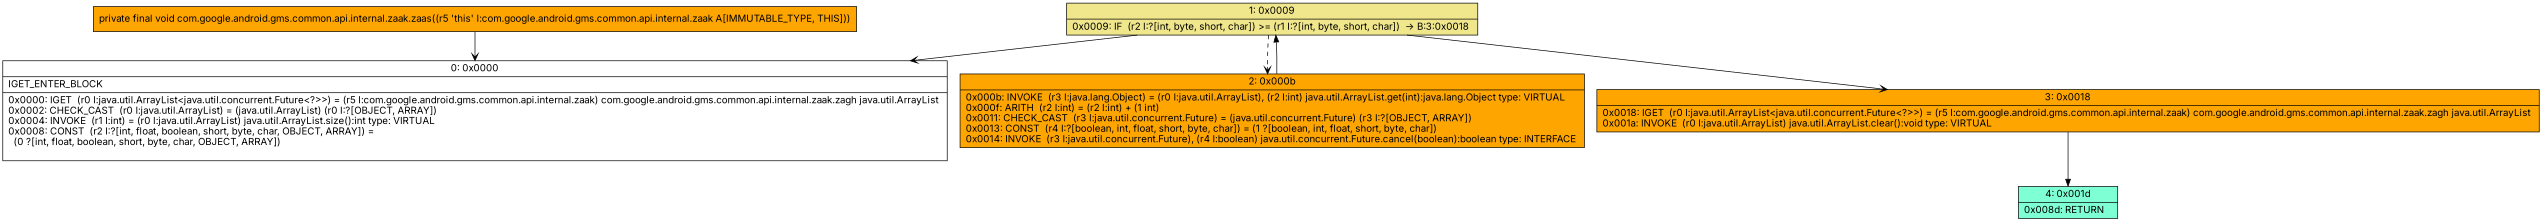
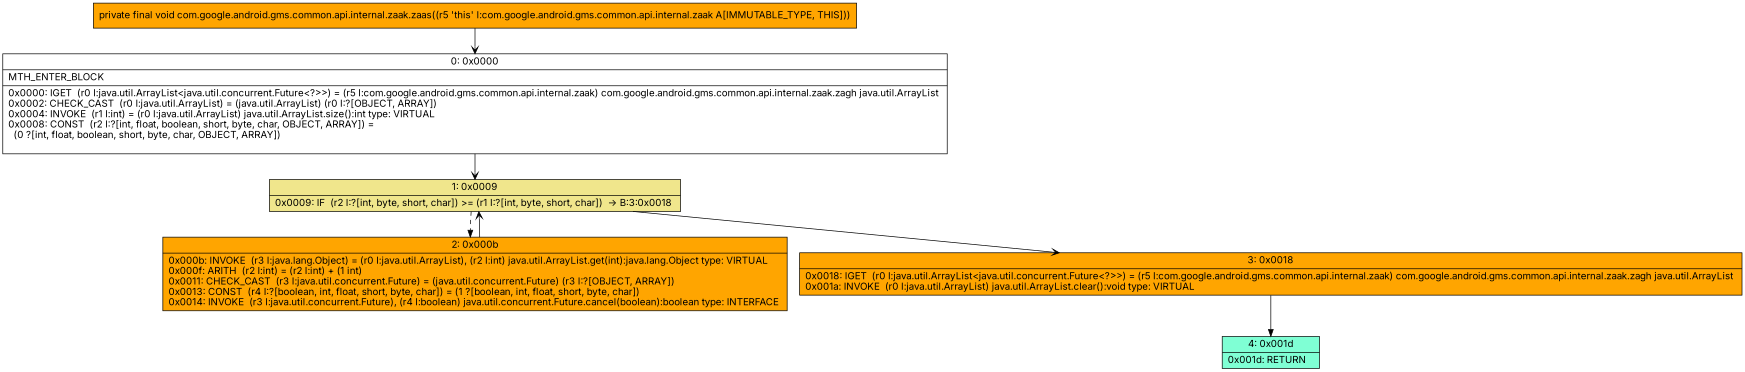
(1027, 48) -> (475, 163)
(1268, 51) -> (471, 221)
(1277, 58) -> (480, 228)
(56, 84) -> (57, 77)
(2068, 210) -> (1271, 360)
